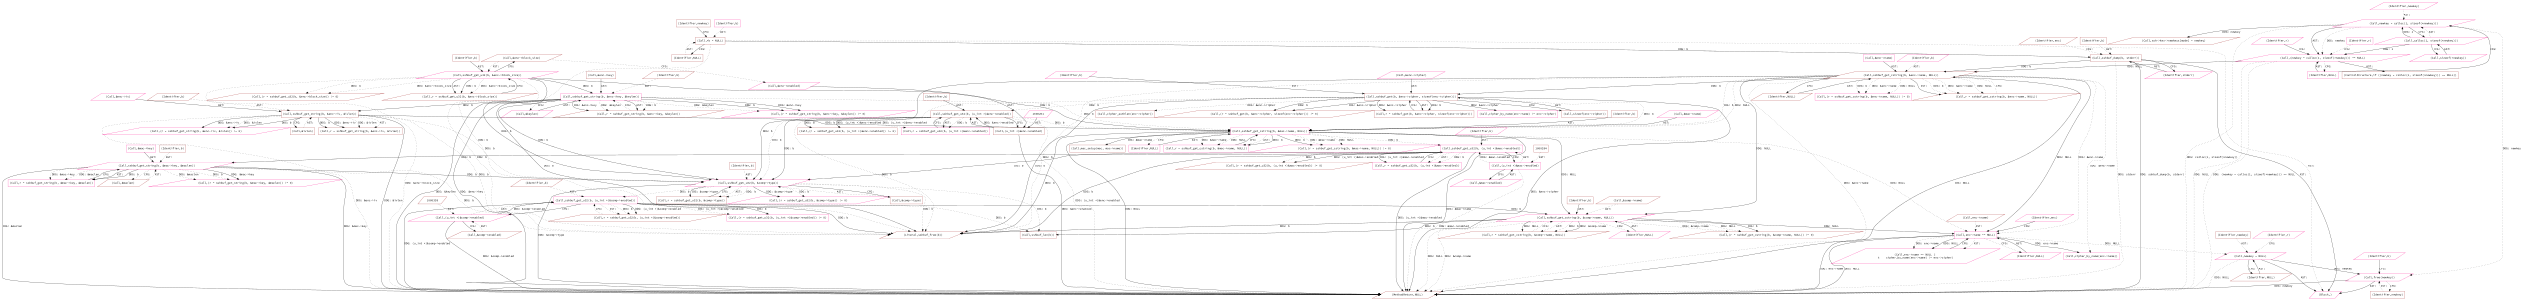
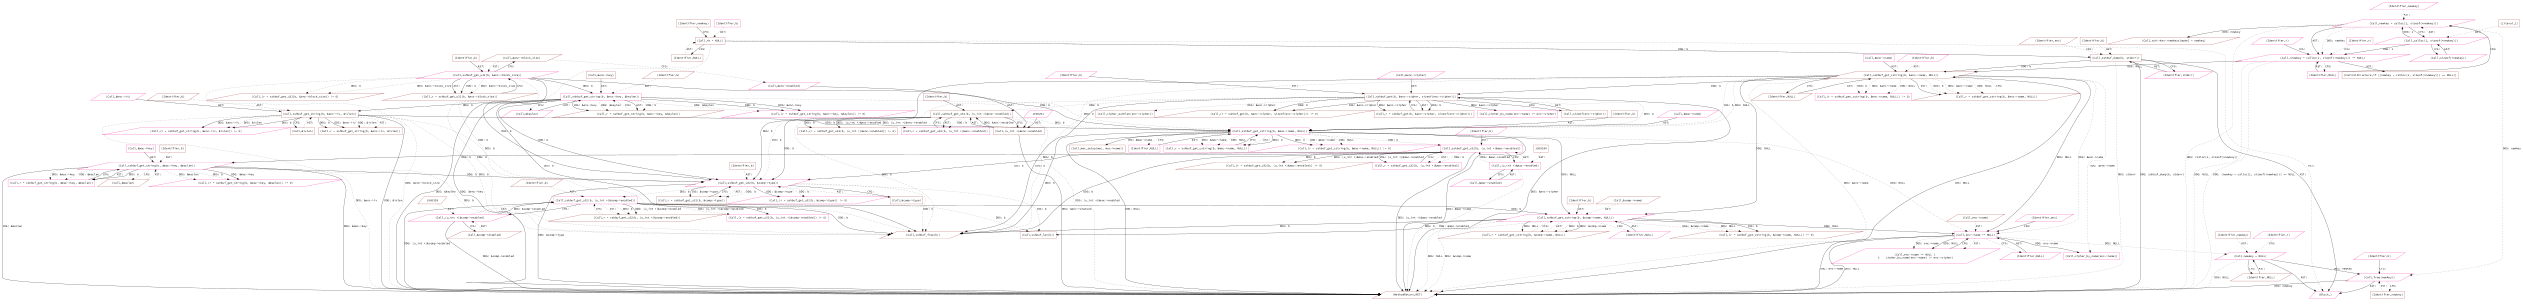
none -> (2509, 23)
(923, 235) -> (923, 235)
(1407, 295) -> (1407, 295)
